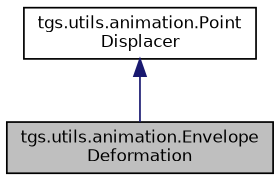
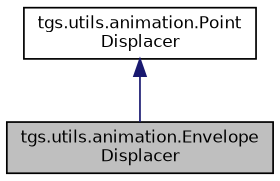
(140, 148) -> (140, 148)
